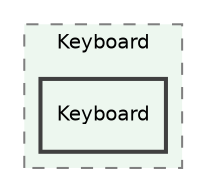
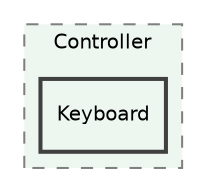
(103, 44) -> (103, 44)
